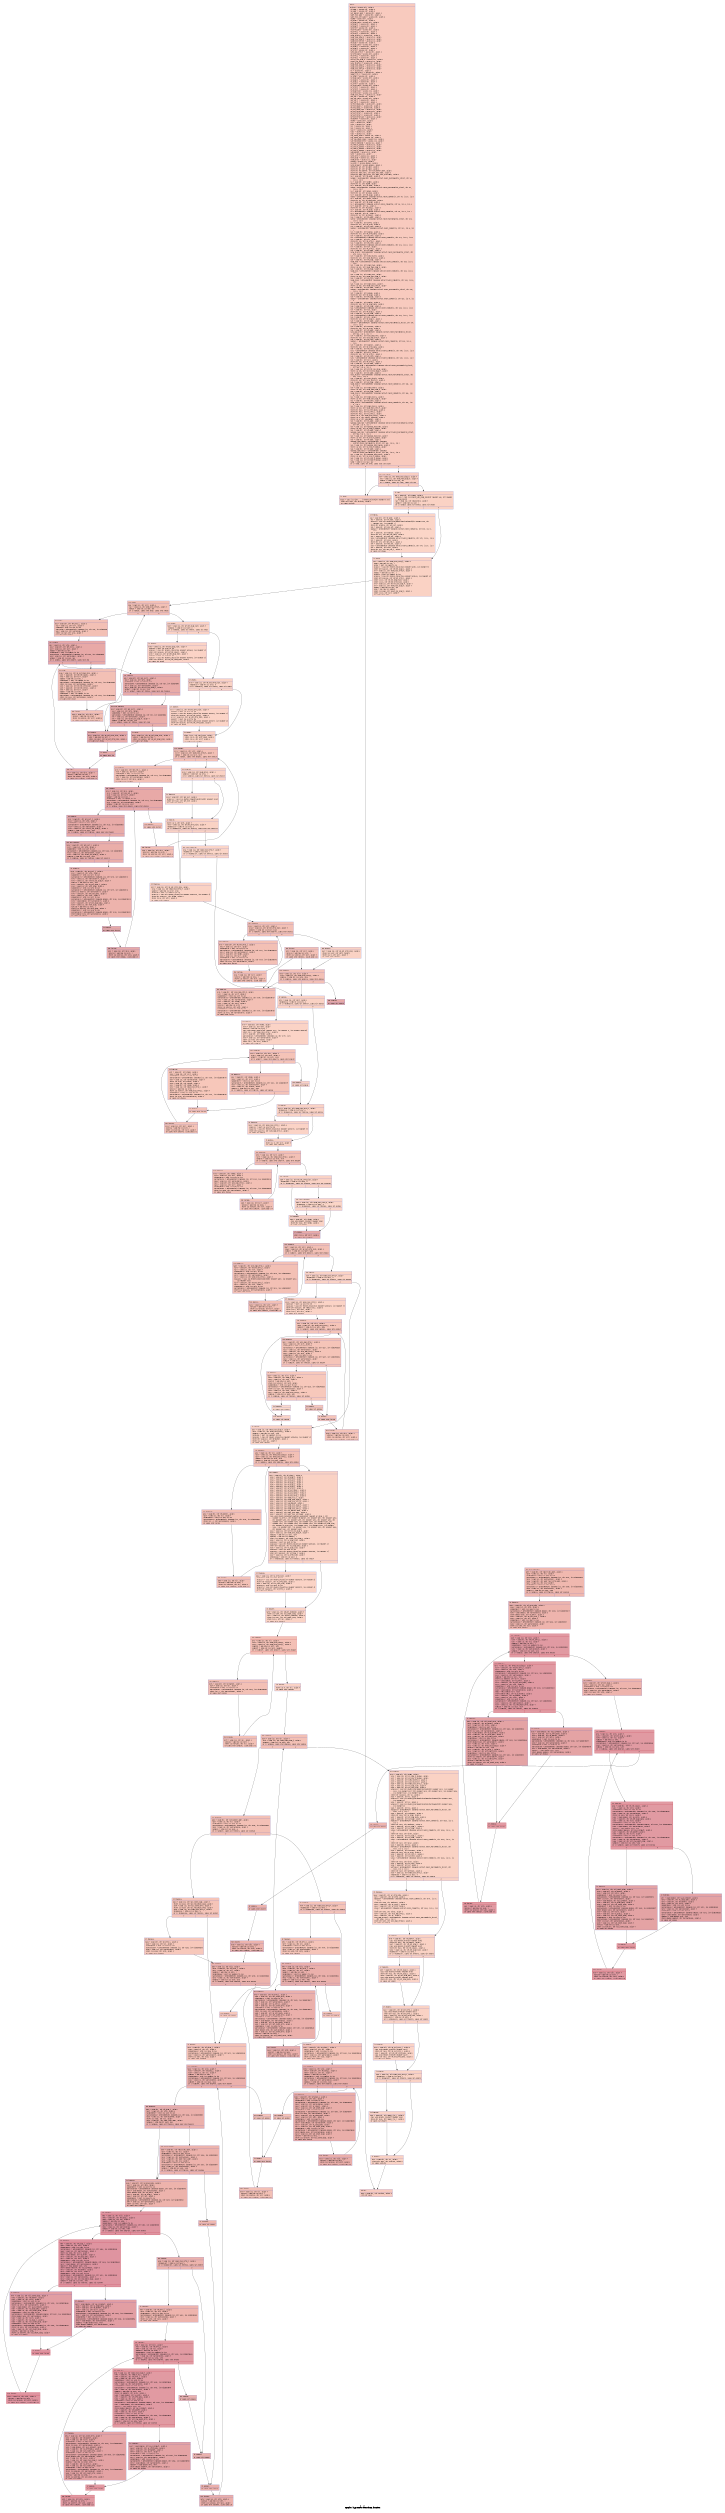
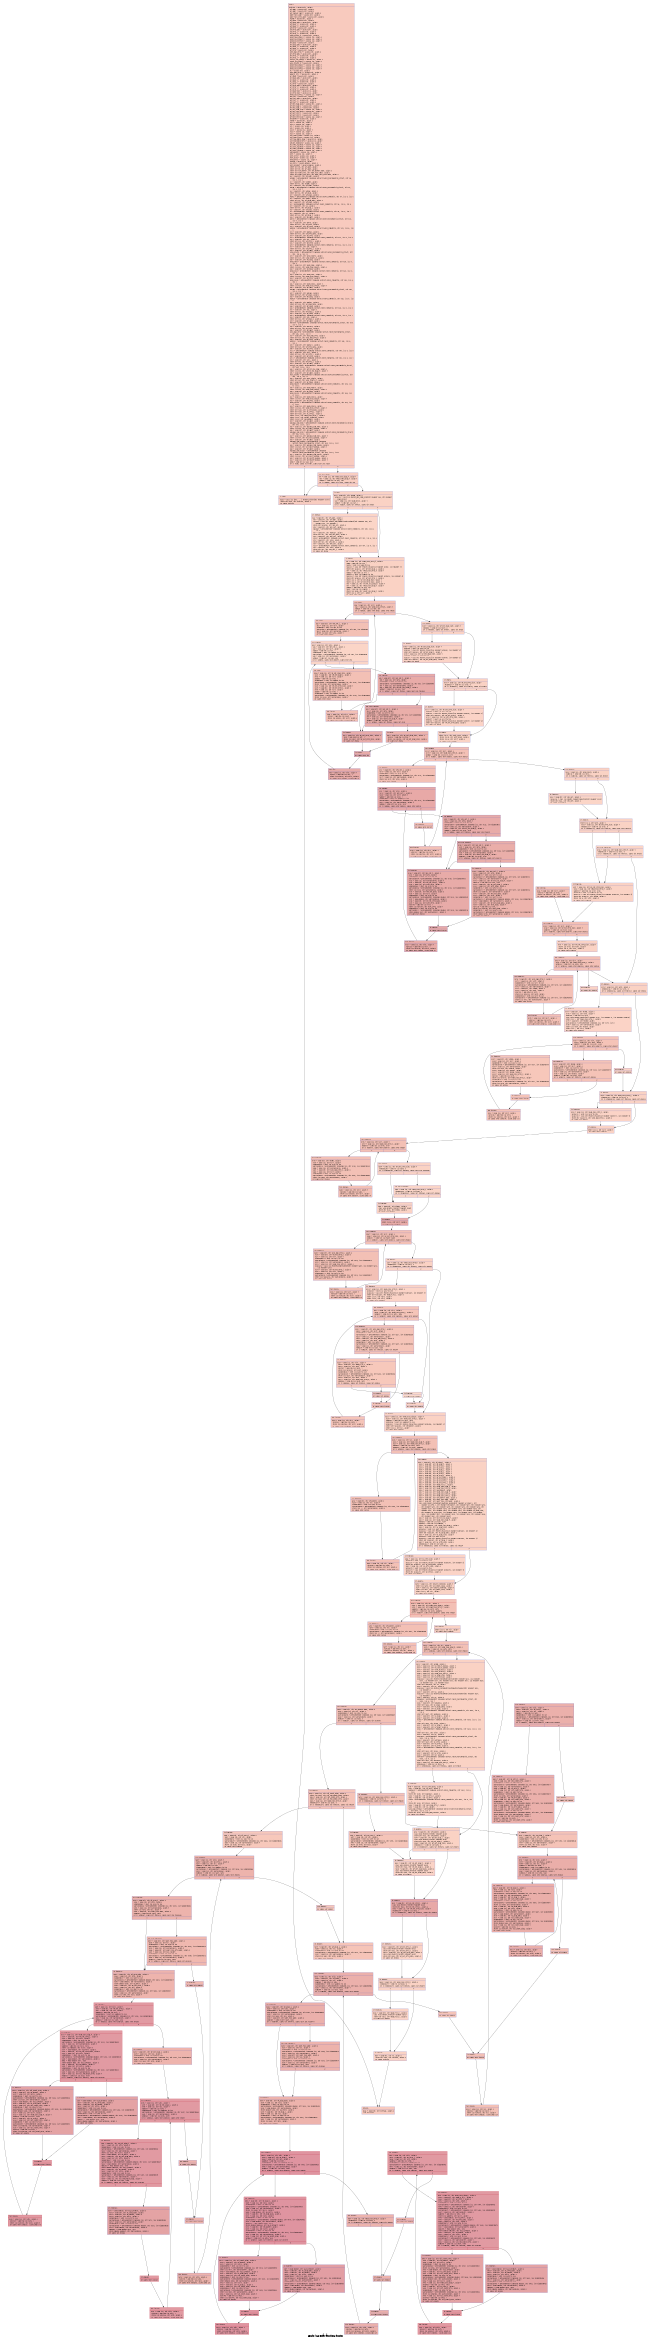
(77, 653) -> (340, 653)
none -> (438, 892)
(248, 953) -> none
(276, 971) -> (544, 1008)
(336, 1002) -> (589, 989)
none -> (162, 1908)
(626, 1908) -> none
(310, 1958) -> (396, 1853)
none -> (195, 1984)
(406, 2015) -> (414, 1908)
(283, 2052) -> none
(207, 2223) -> none
(168, 2314) -> none
